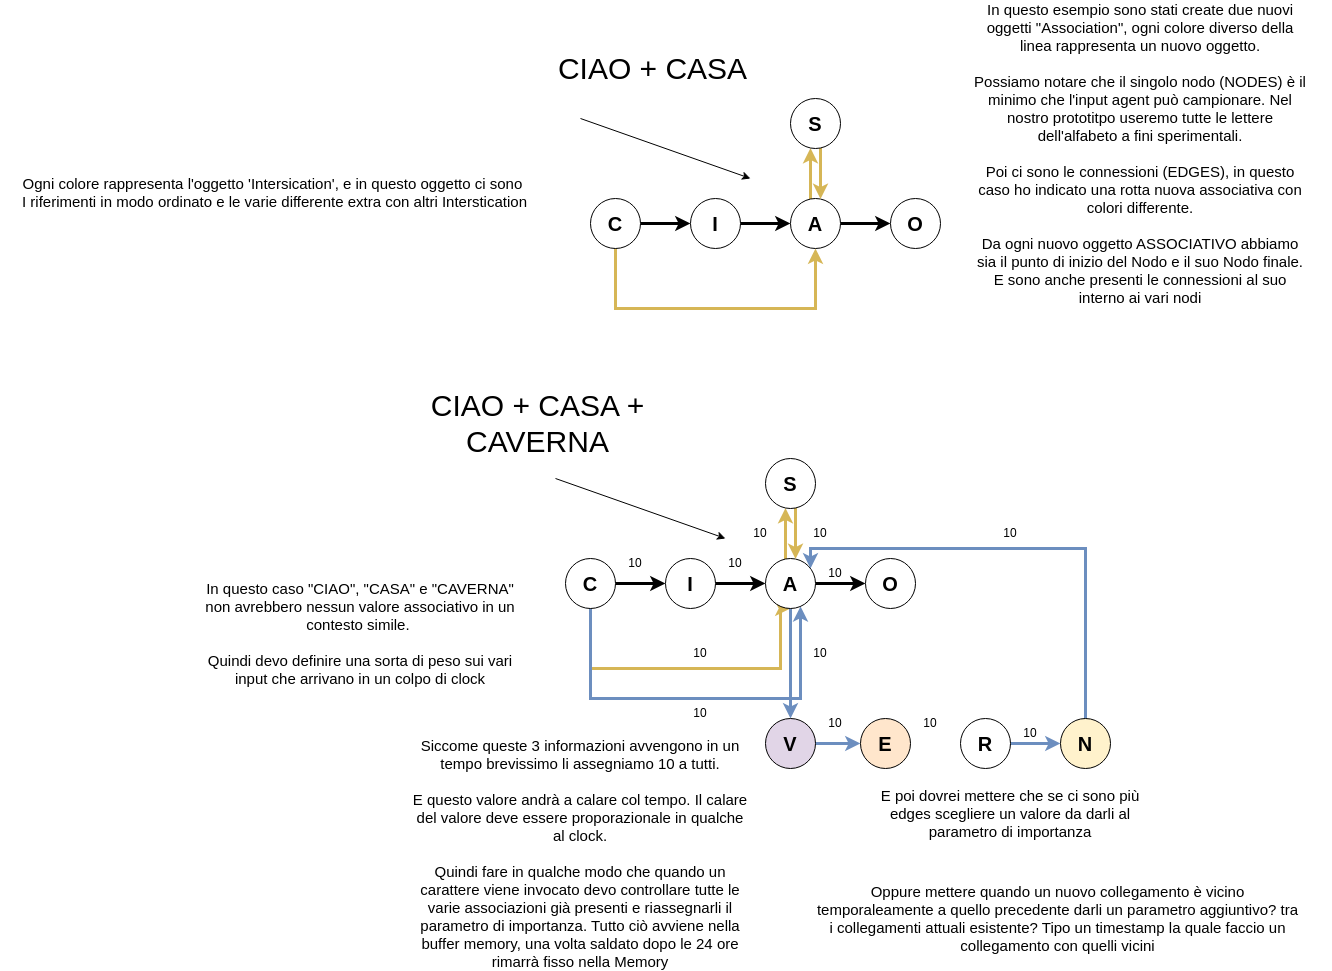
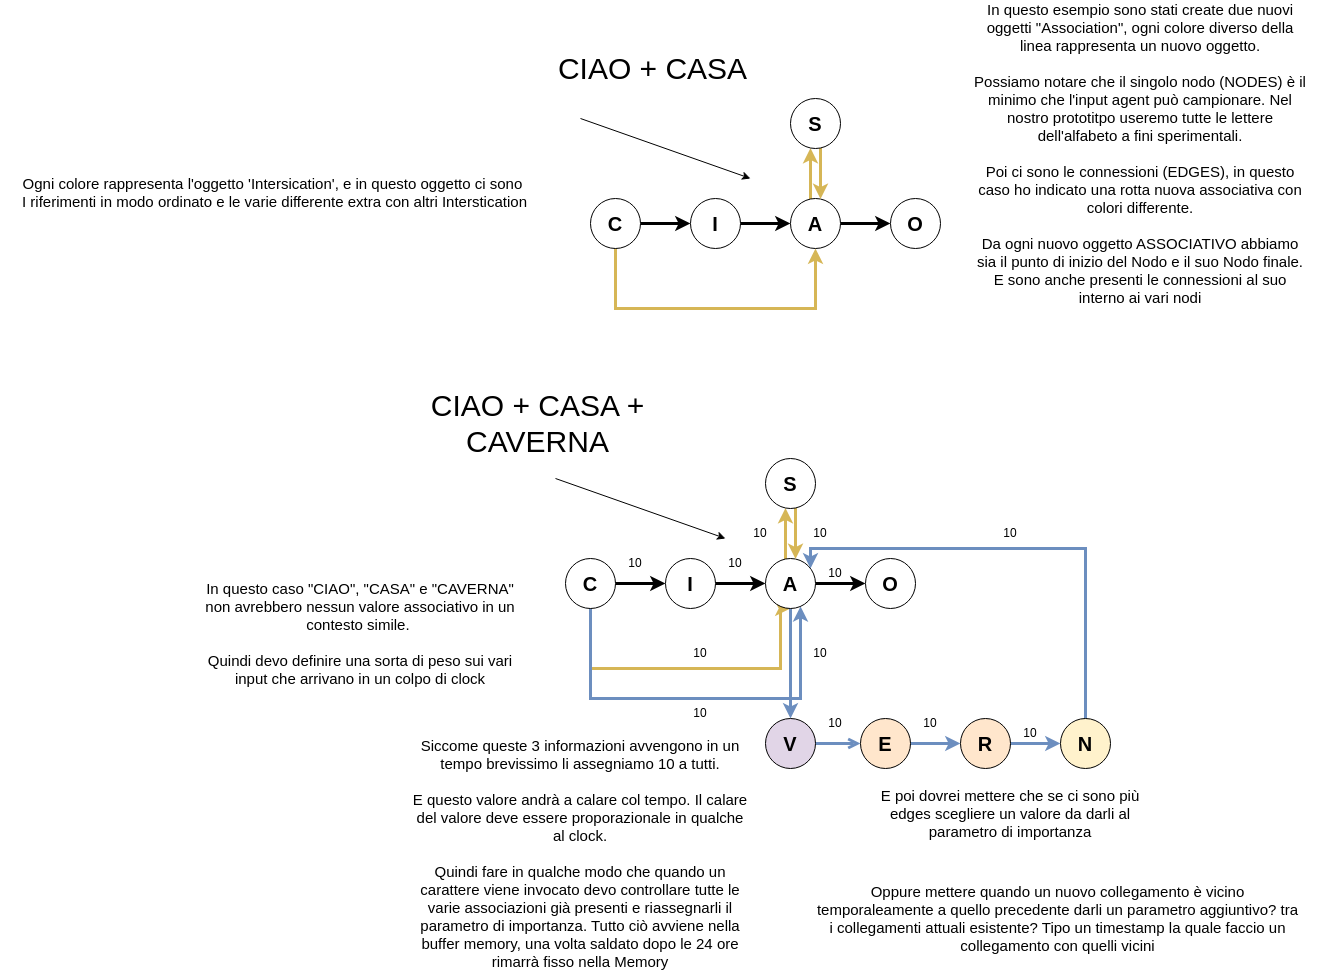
(847, 744) -> (848, 744)
none -> (930, 744)
(986, 744) -> (986, 744)
